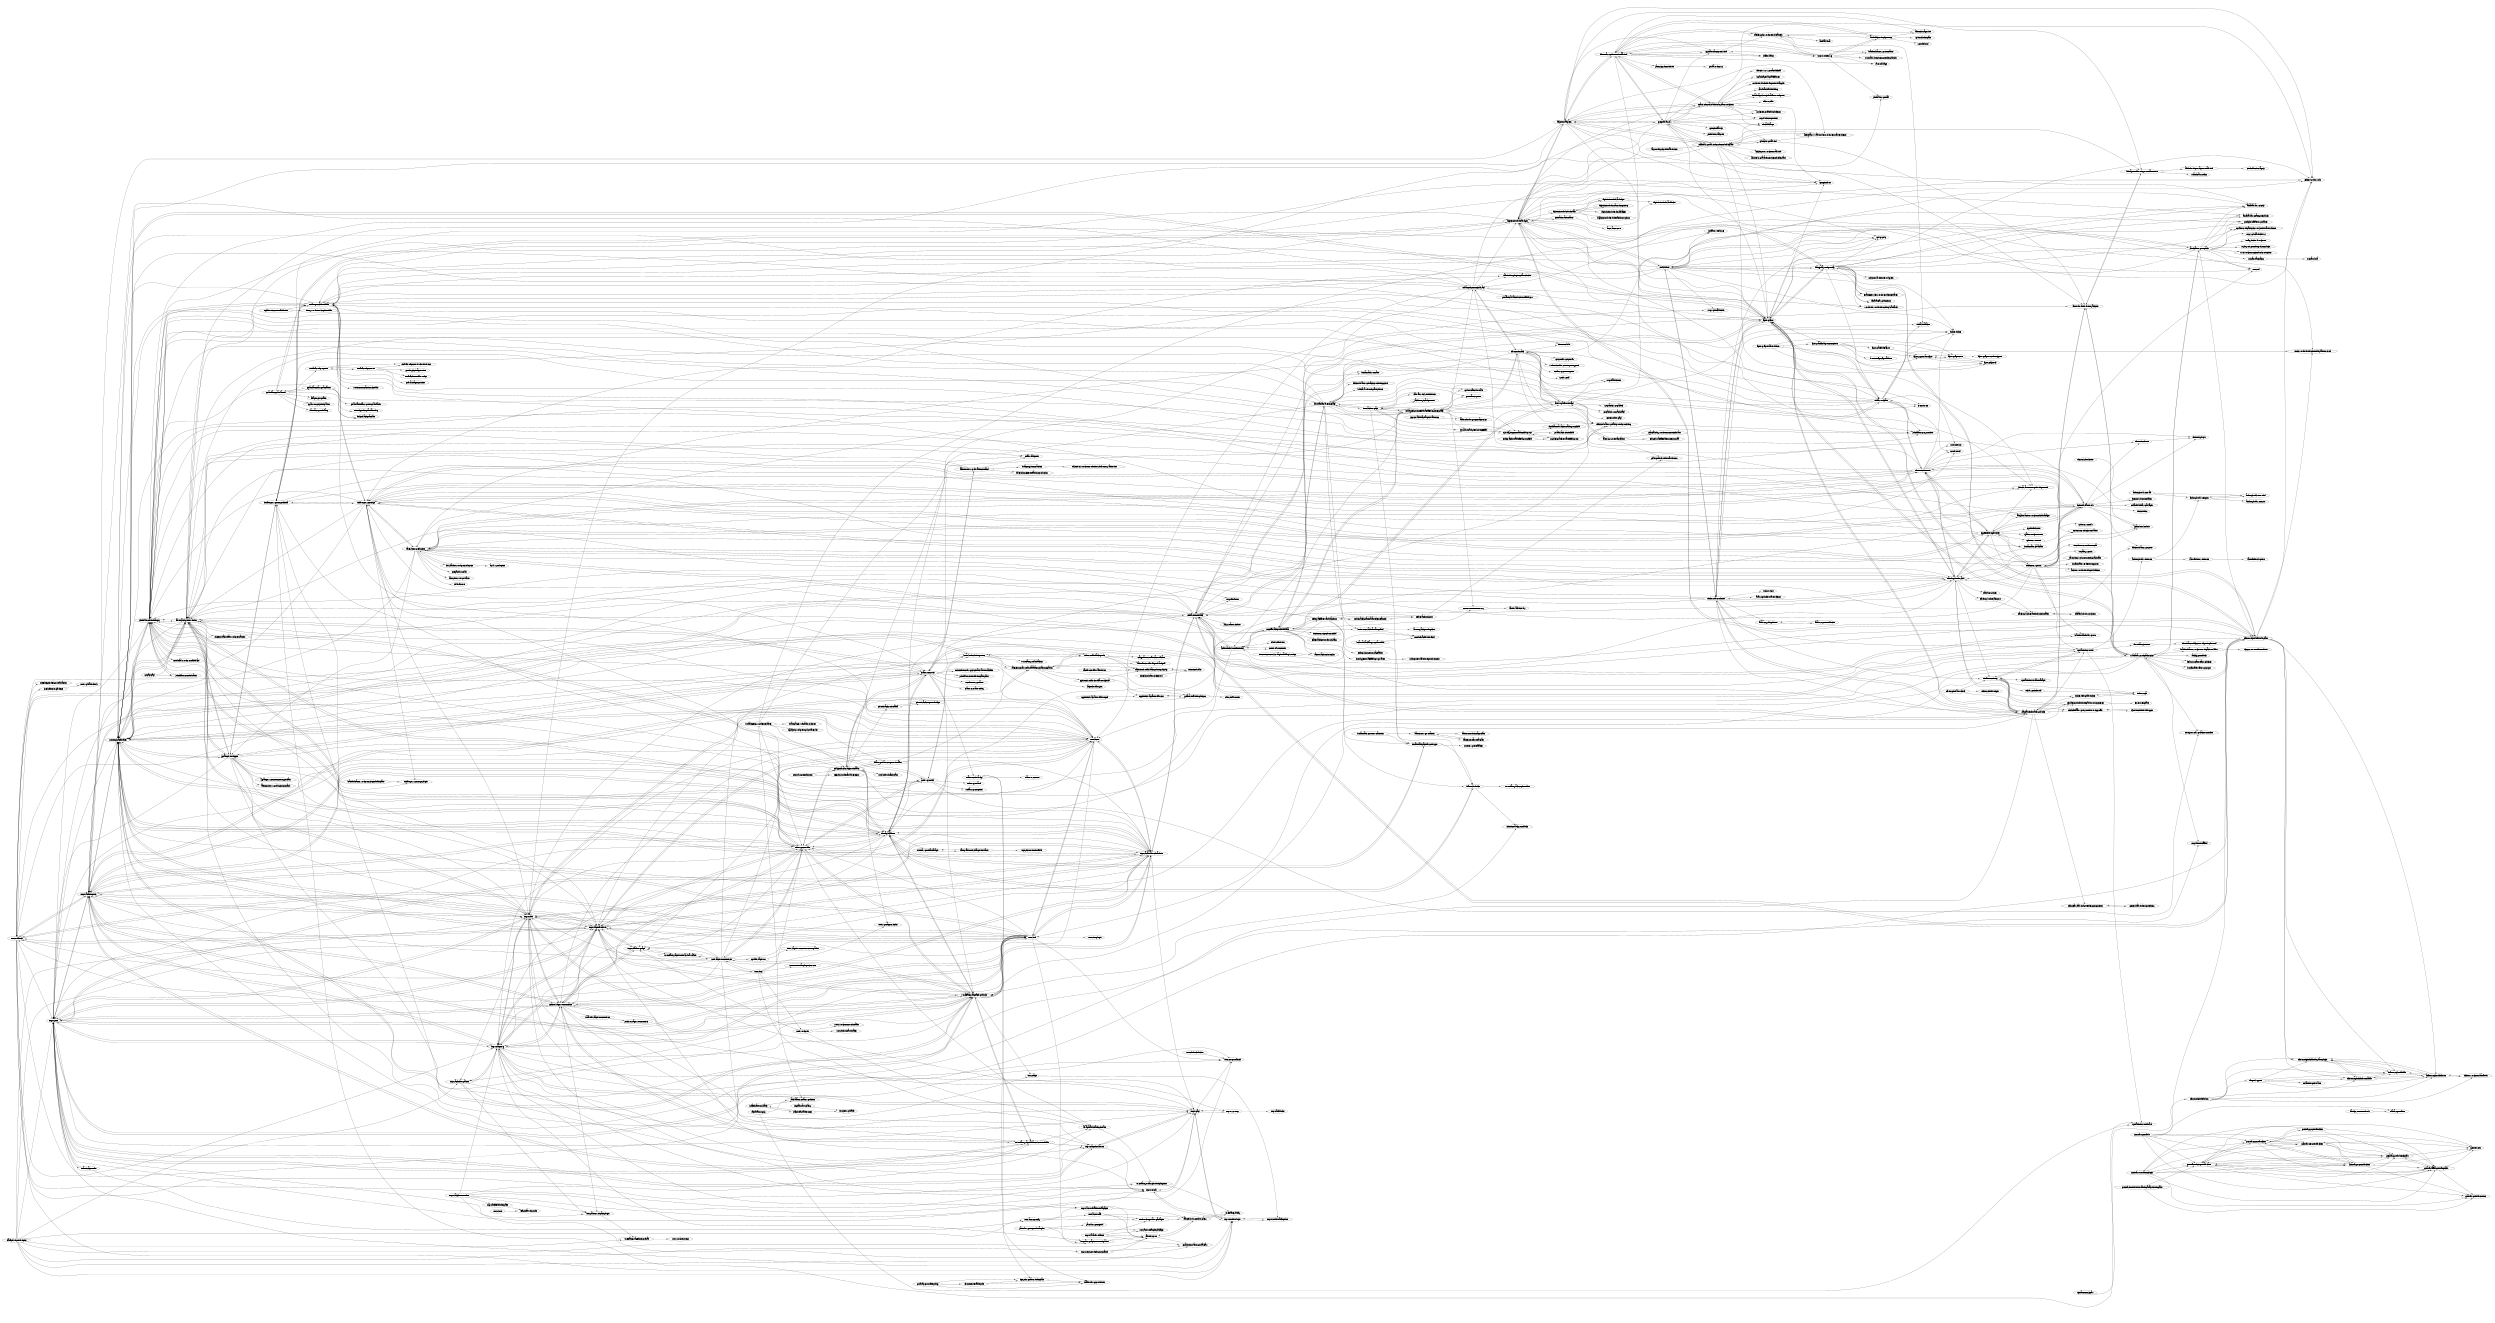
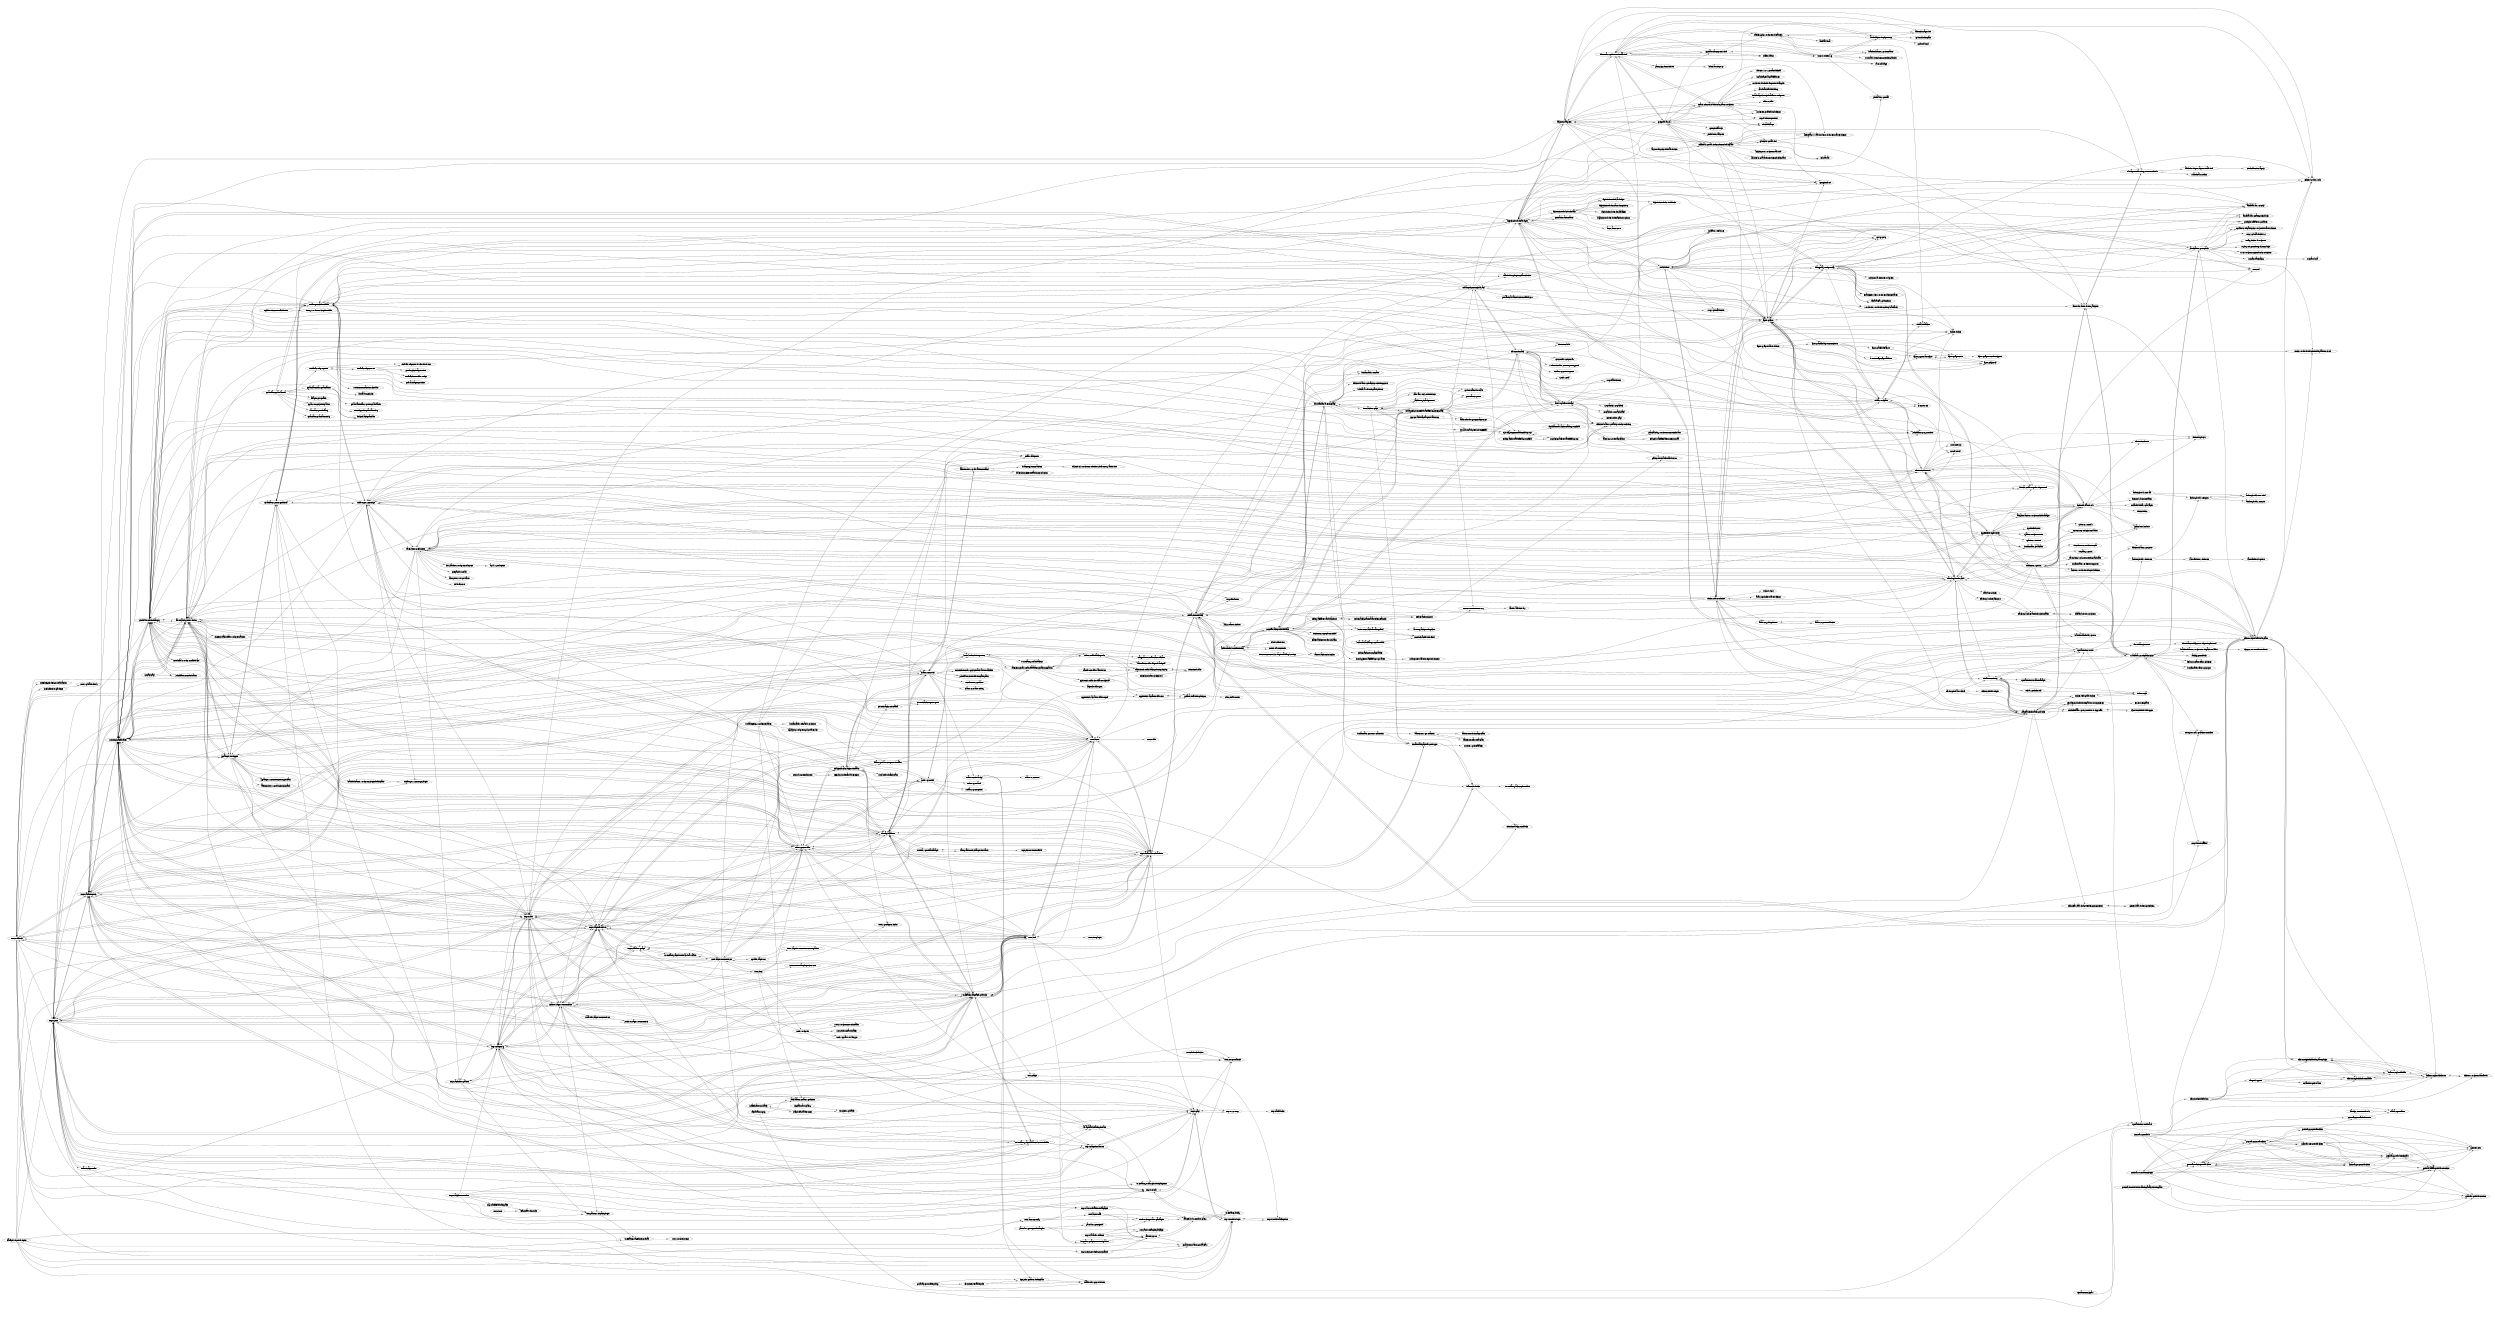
(1923, 44) -> (1923, 44)
(1716, 67) -> (1716, 67)
none -> (1825, 158)
(2142, 172) -> (2142, 172)
(1664, 203) -> (1664, 203)
none -> (366, 394)
none -> (319, 417)
(1564, 433) -> none
(1664, 458) -> (1664, 458)
(2085, 460) -> none
(2033, 487) -> (2033, 487)
(276, 503) -> (276, 503)
(1864, 548) -> (2018, 315)
(1370, 653) -> (1370, 653)
(928, 703) -> (928, 703)
(803, 724) -> (803, 724)
none -> (1151, 739)
none -> (847, 1037)
none -> (2360, 1118)
(235, 1147) -> (439, 815)
(2436, 1168) -> (2436, 1168)
(748, 1225) -> none
